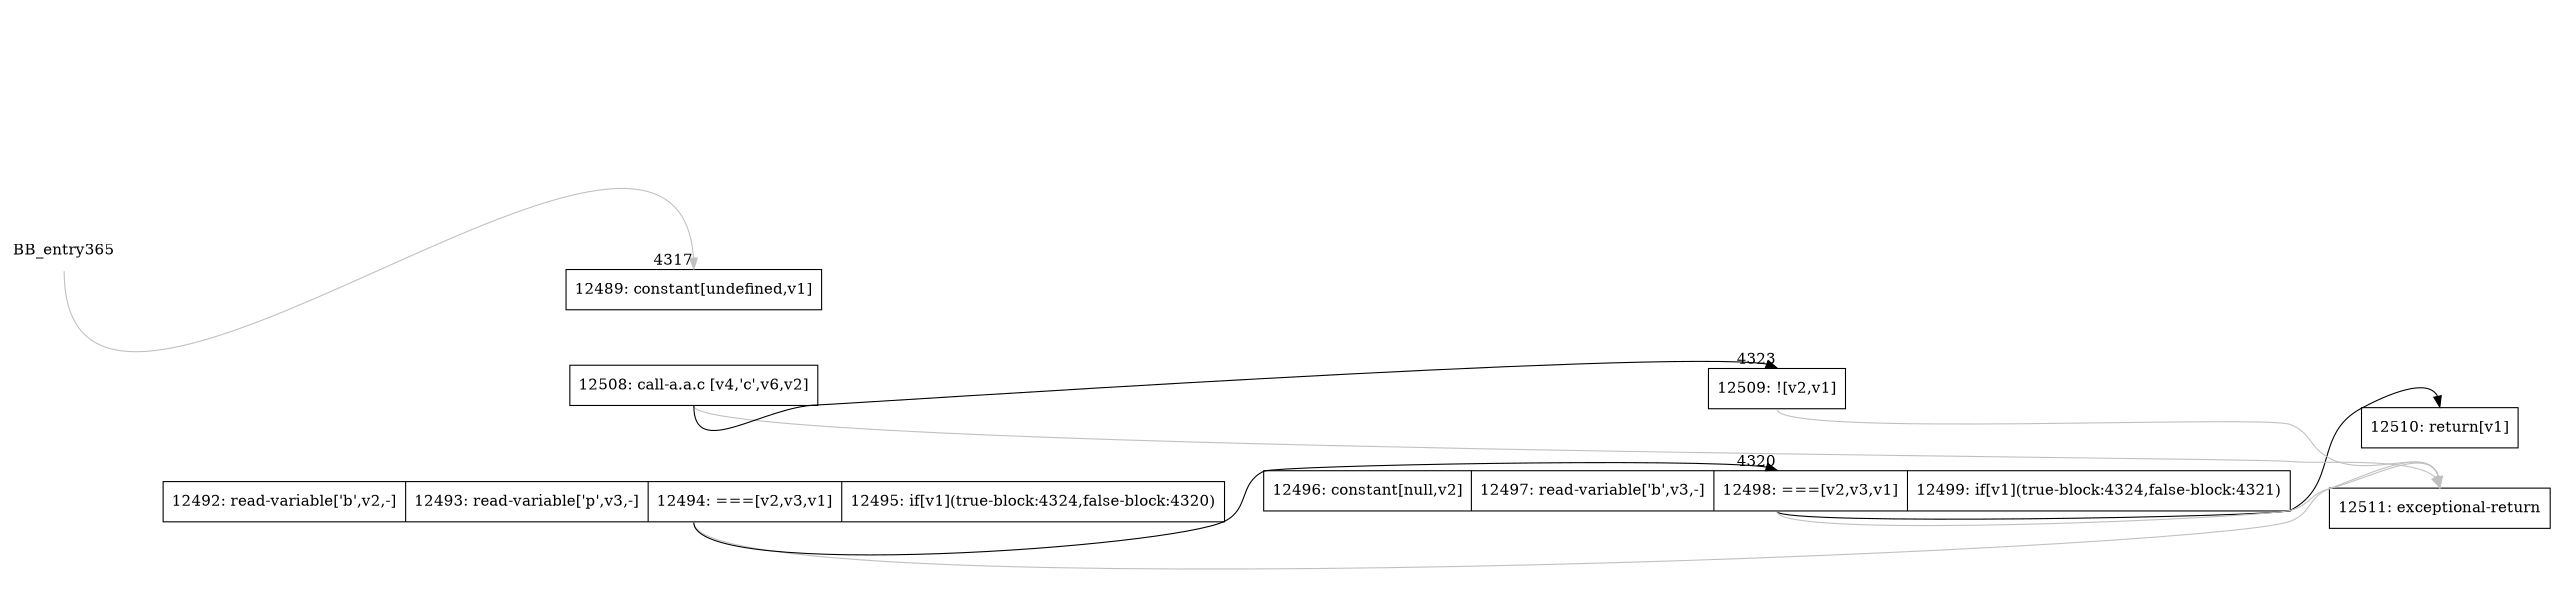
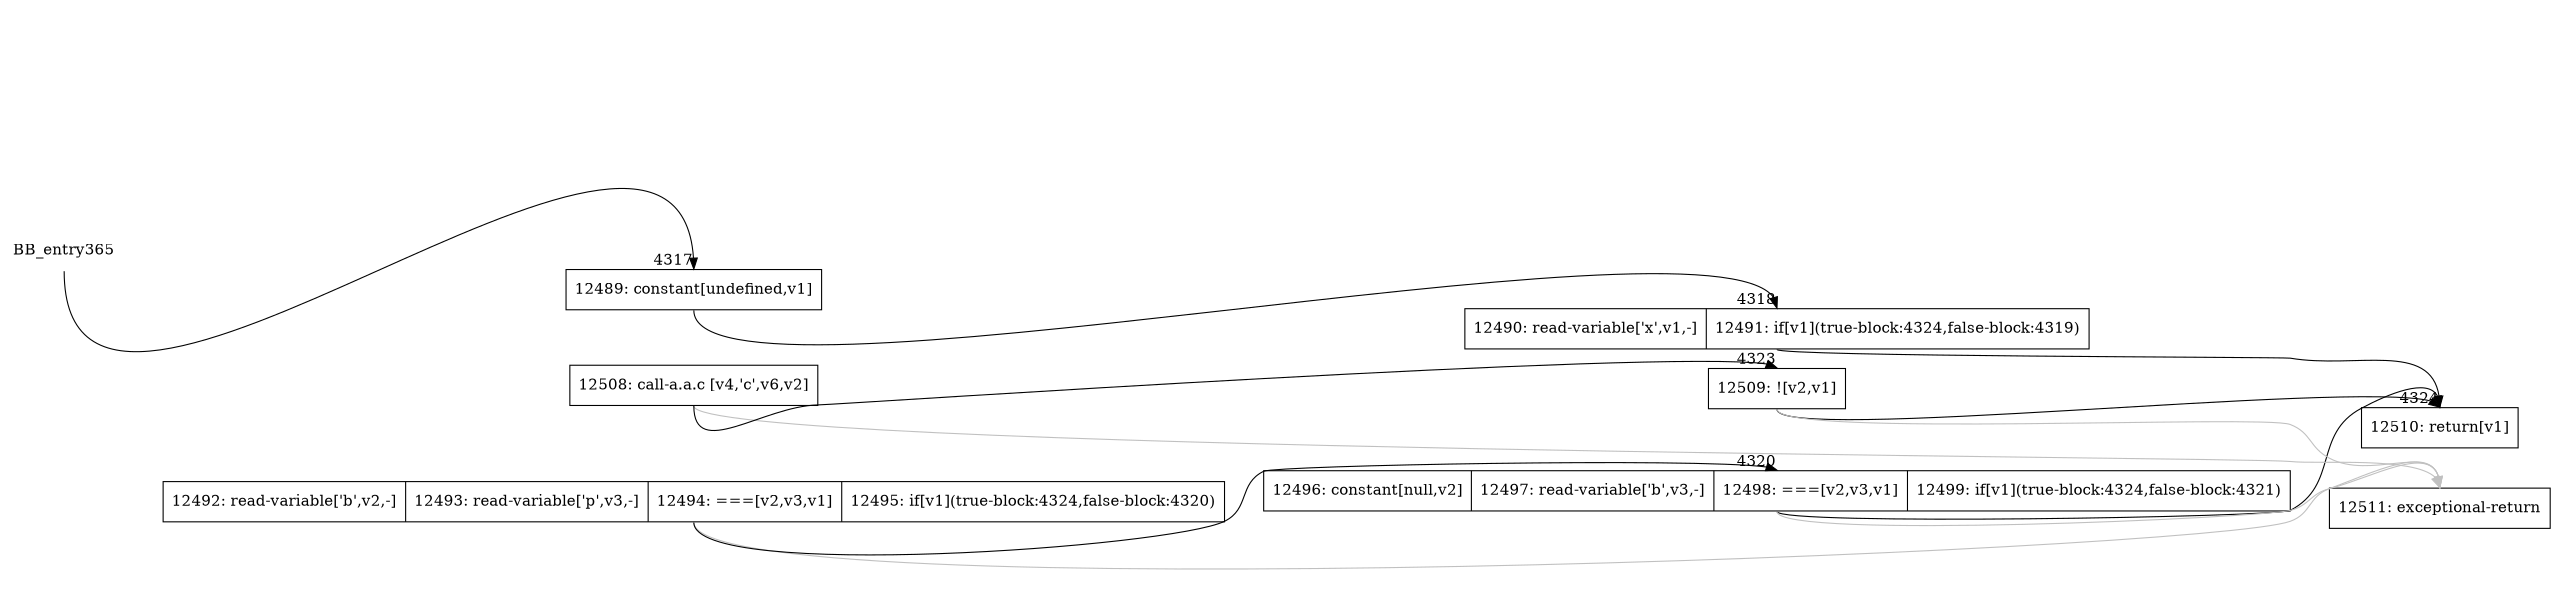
(374, 272) -> (374, 272)
none -> (1777, 329)
none -> (2103, 409)
